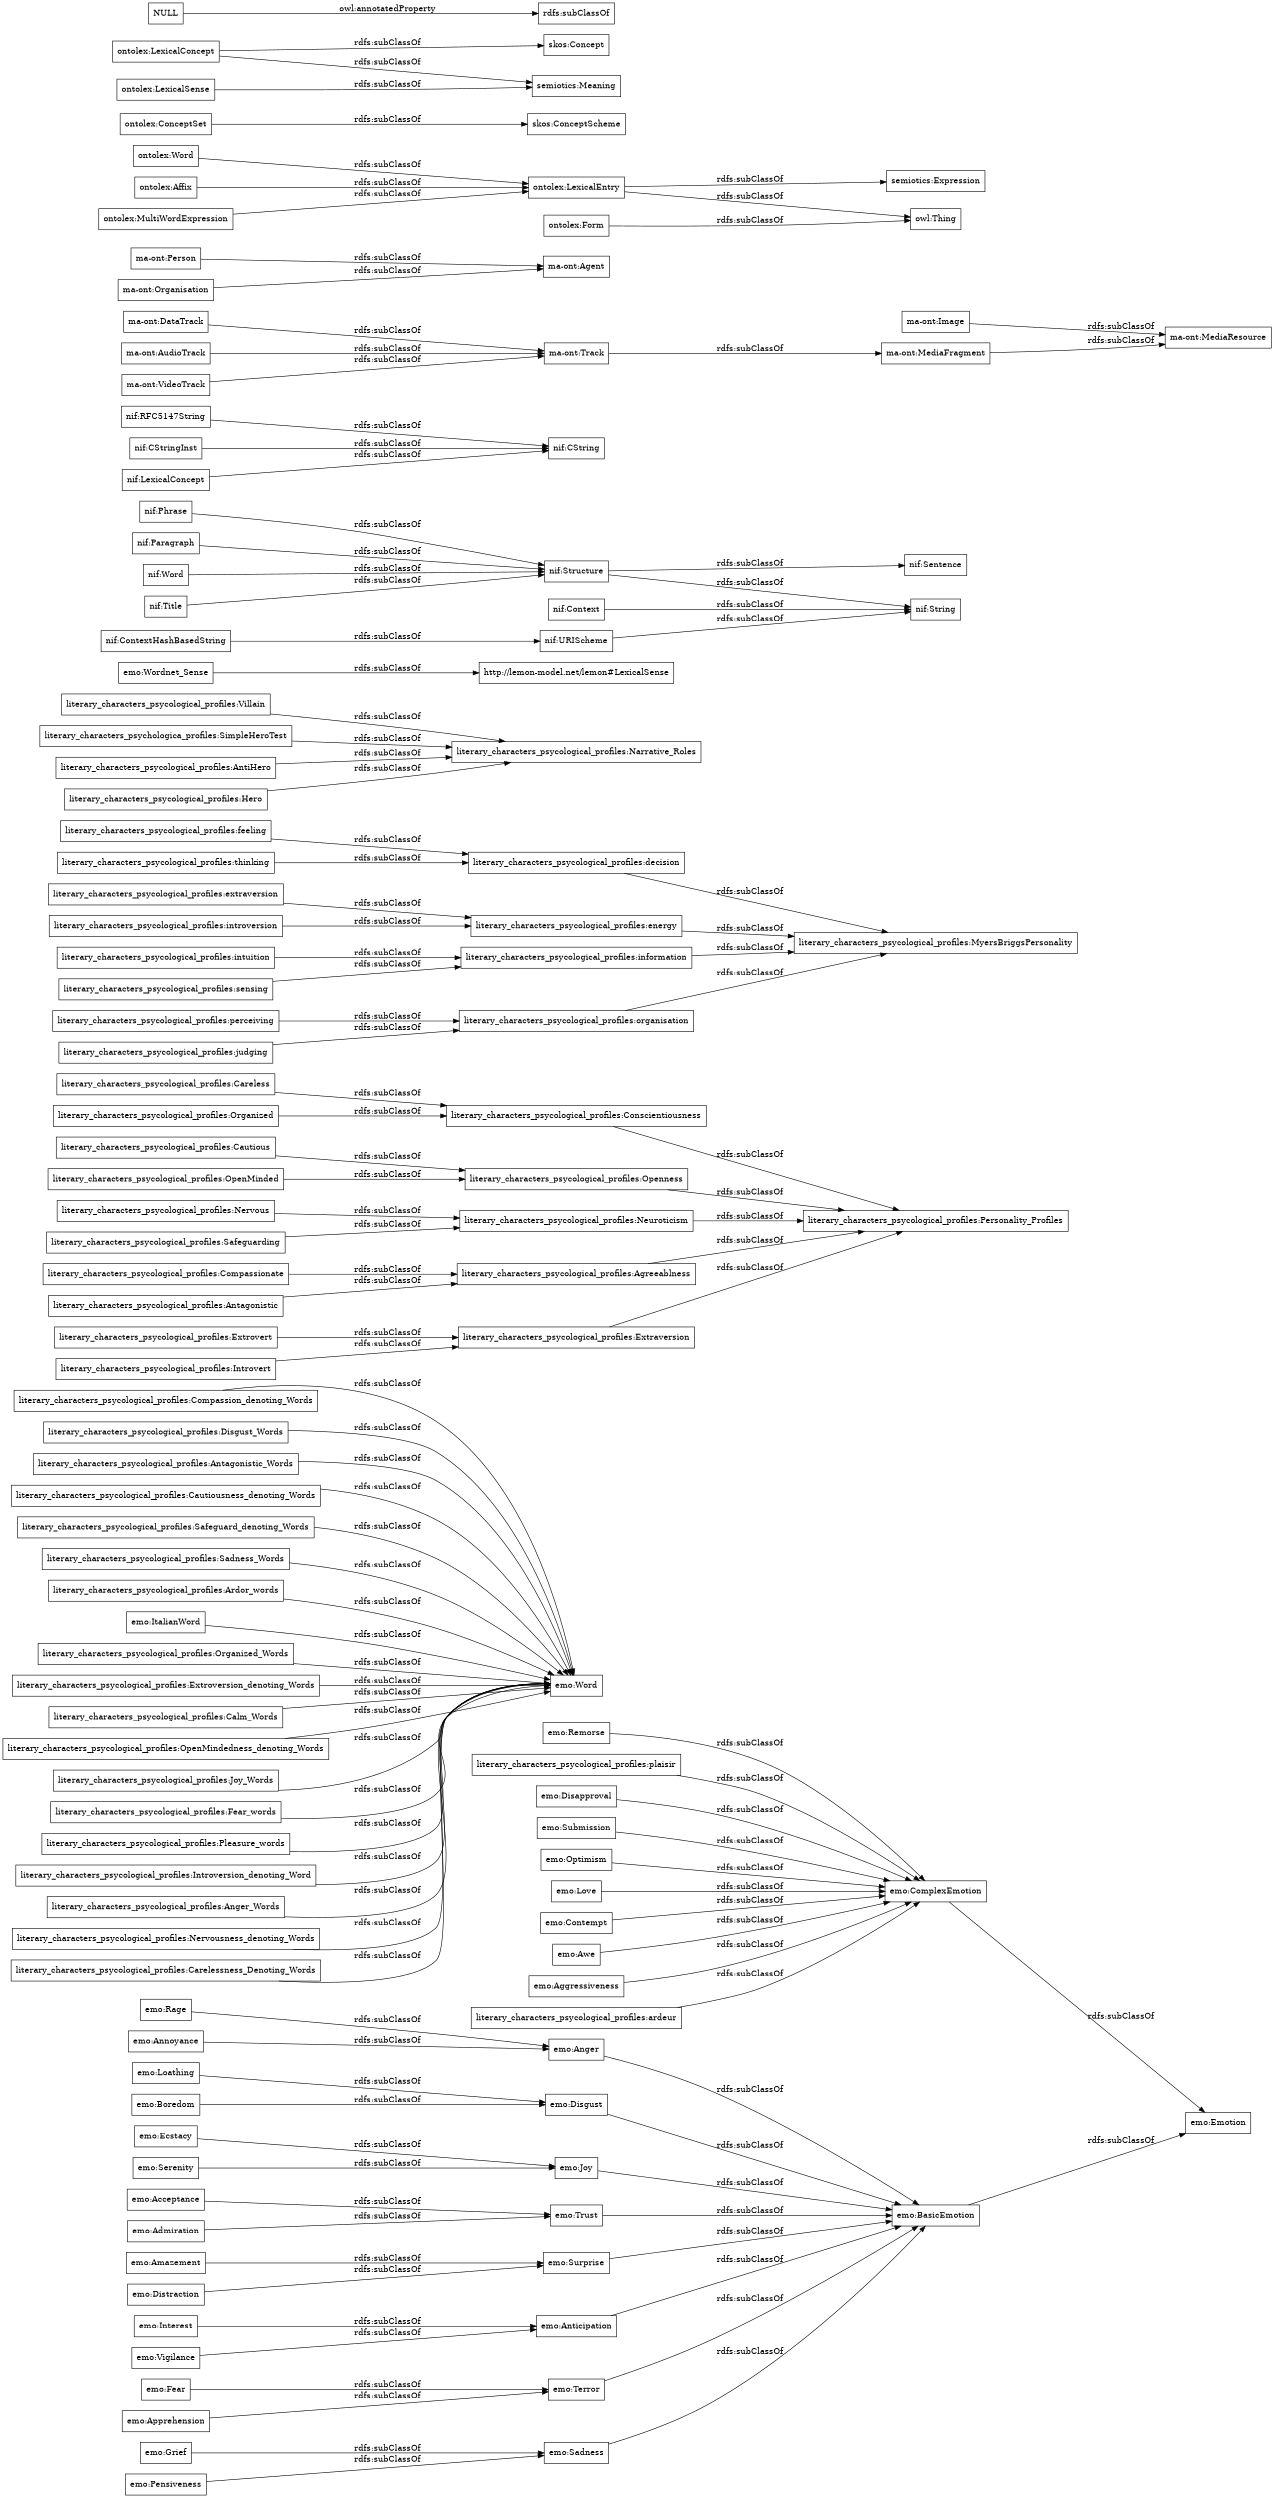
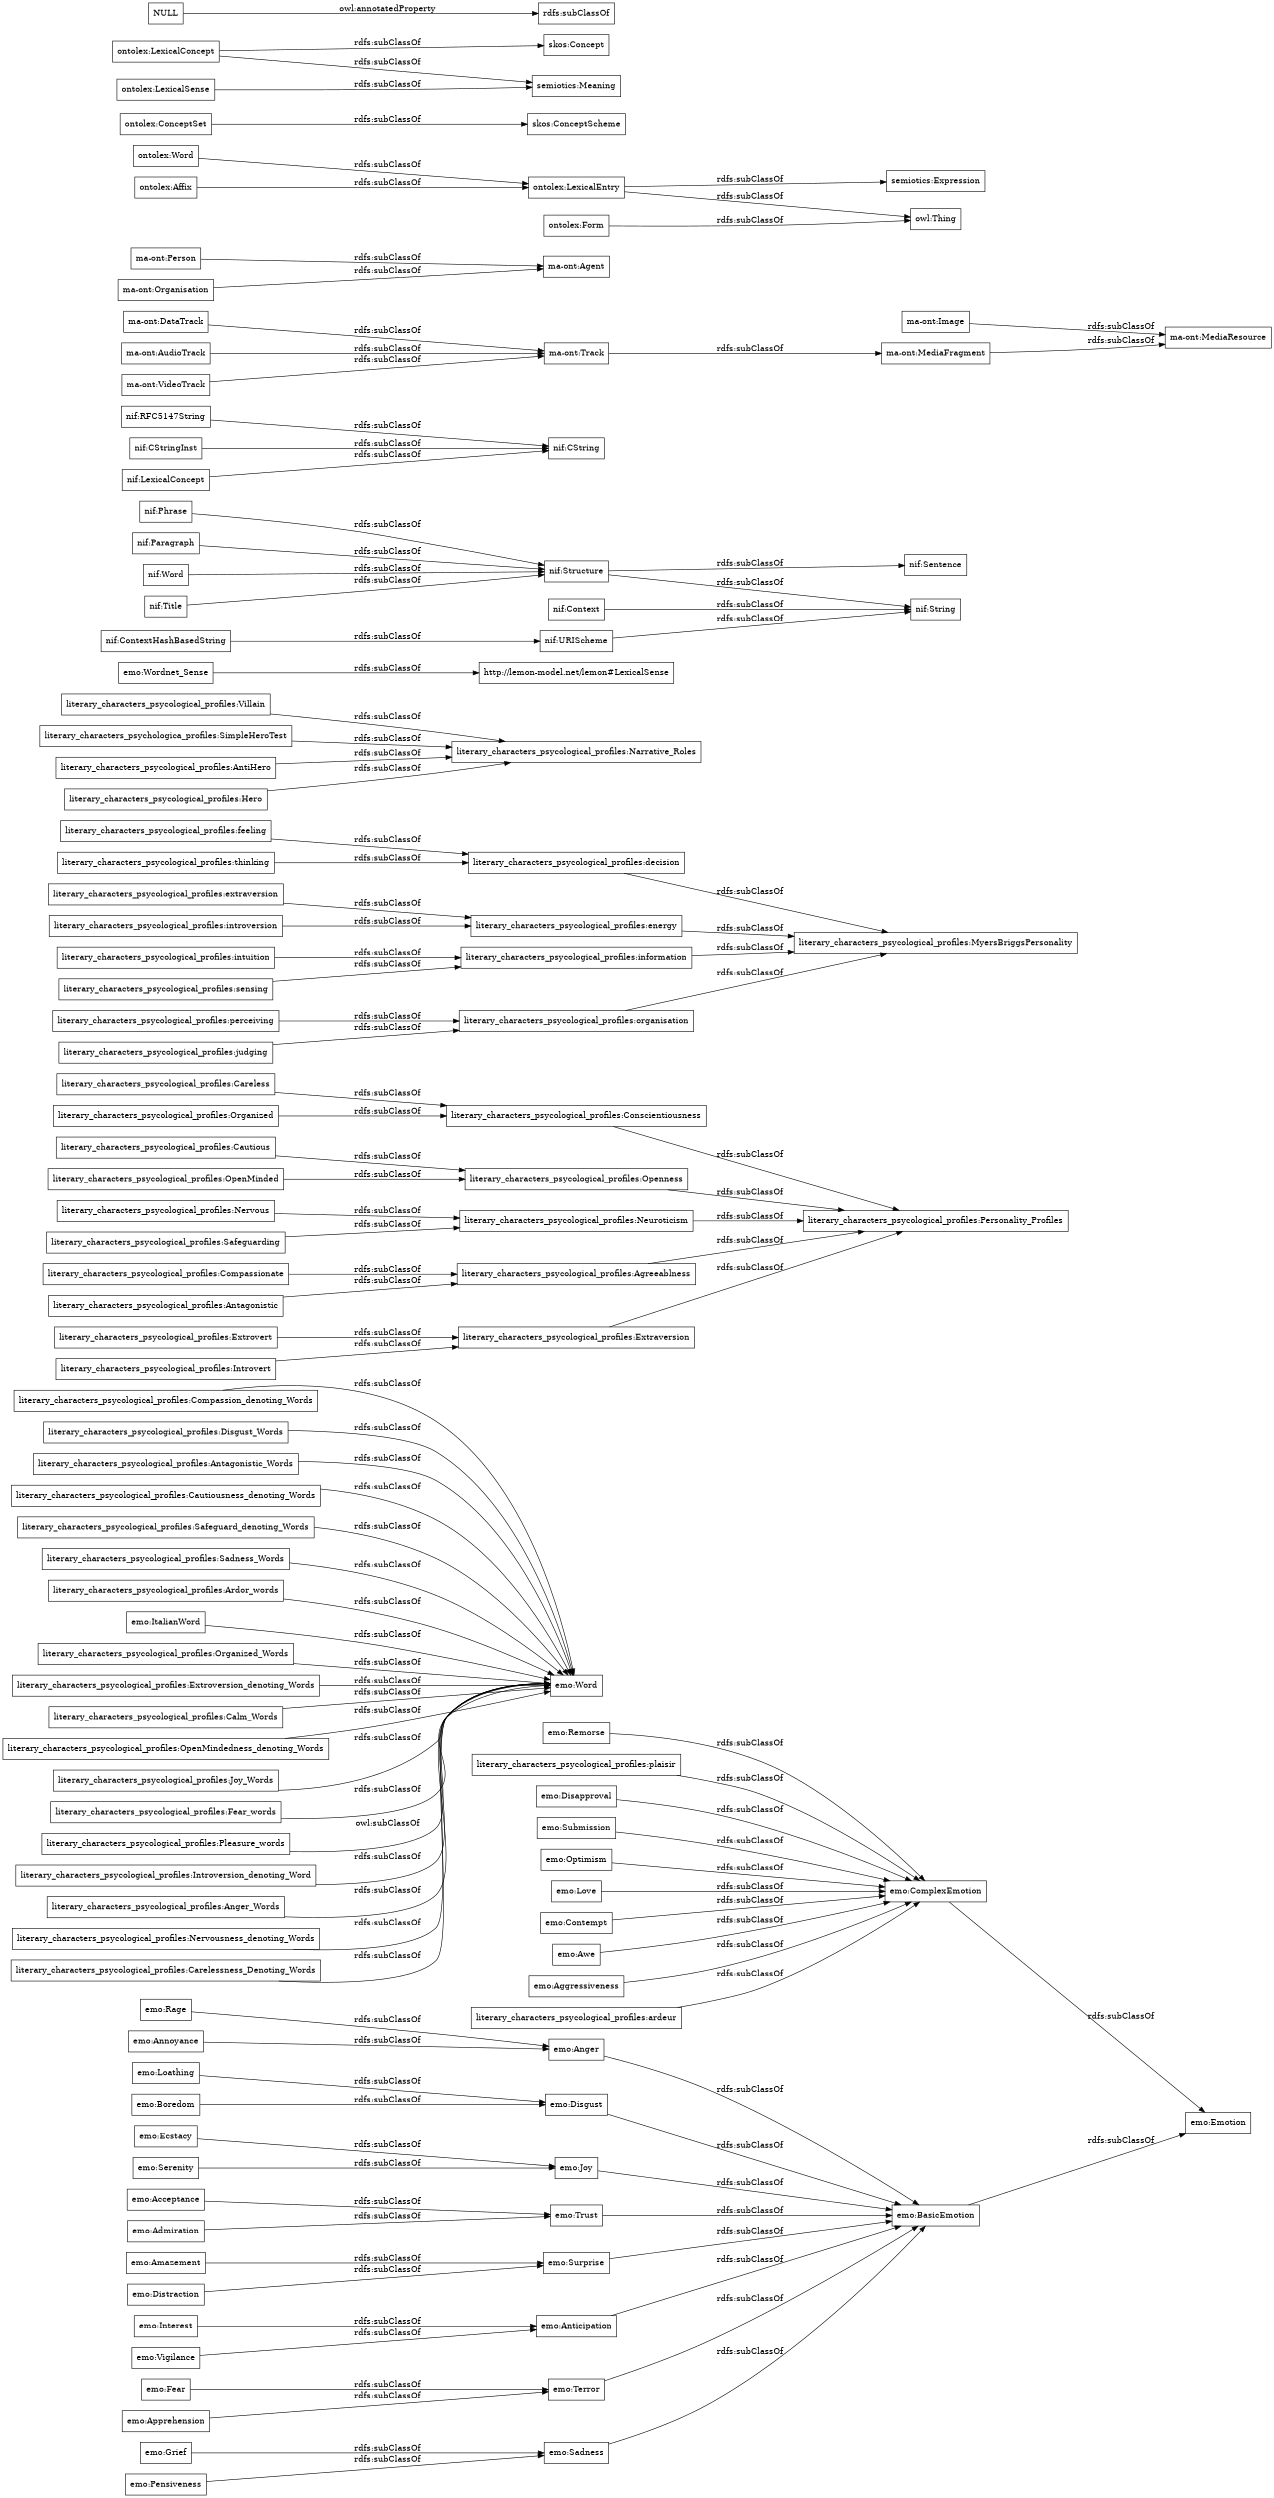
(166, 219) -> none
(388, 1824) -> (388, 1824)
